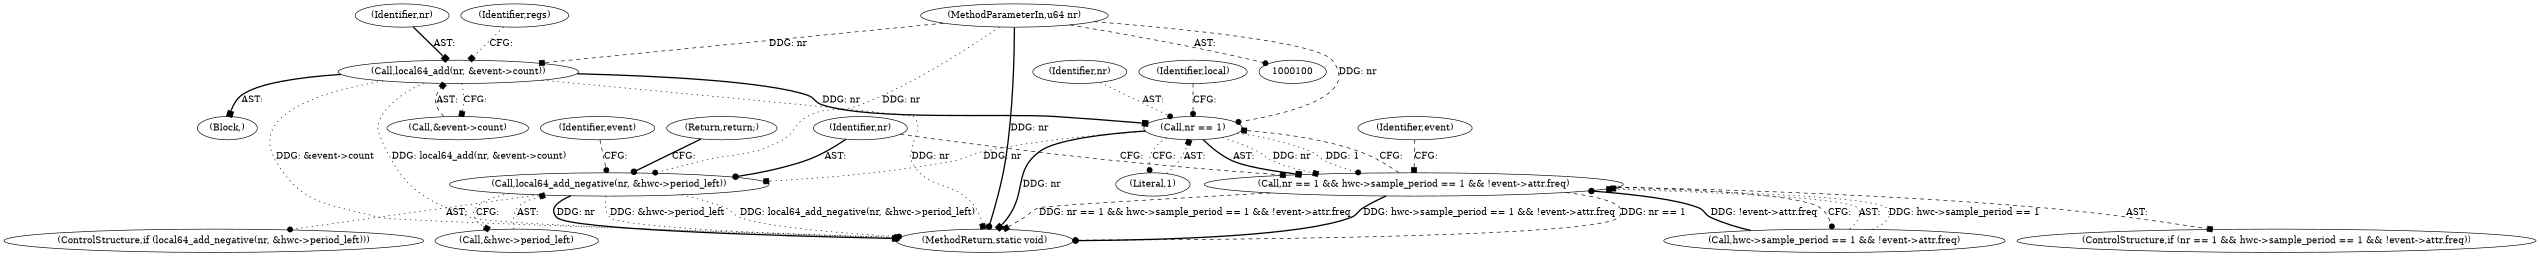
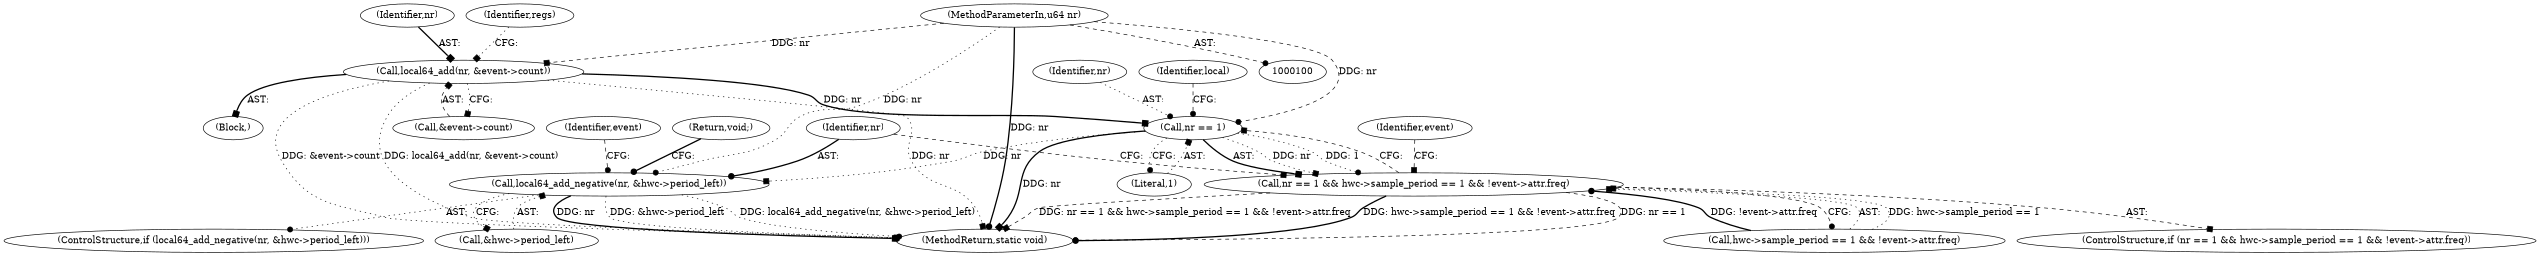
(722, 128) -> (721, 128)
